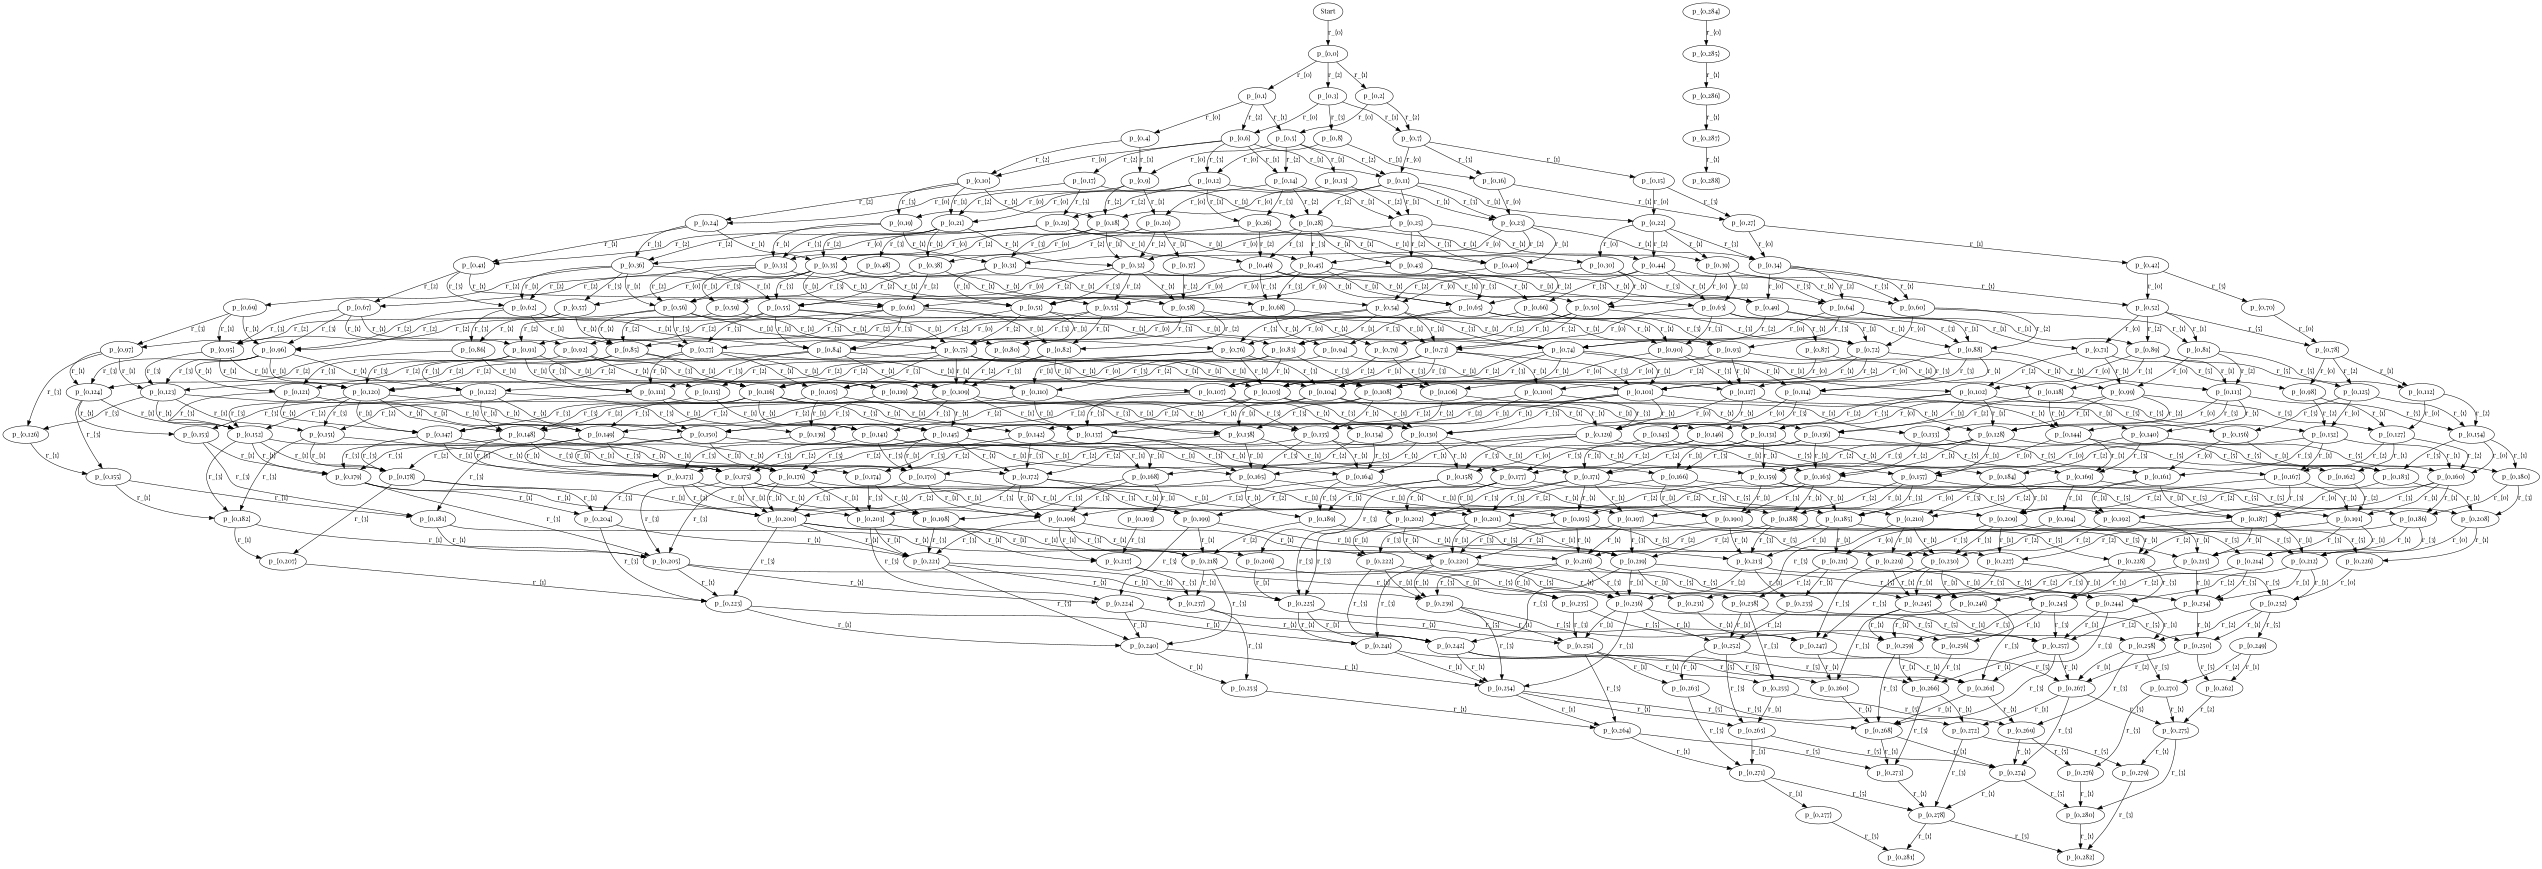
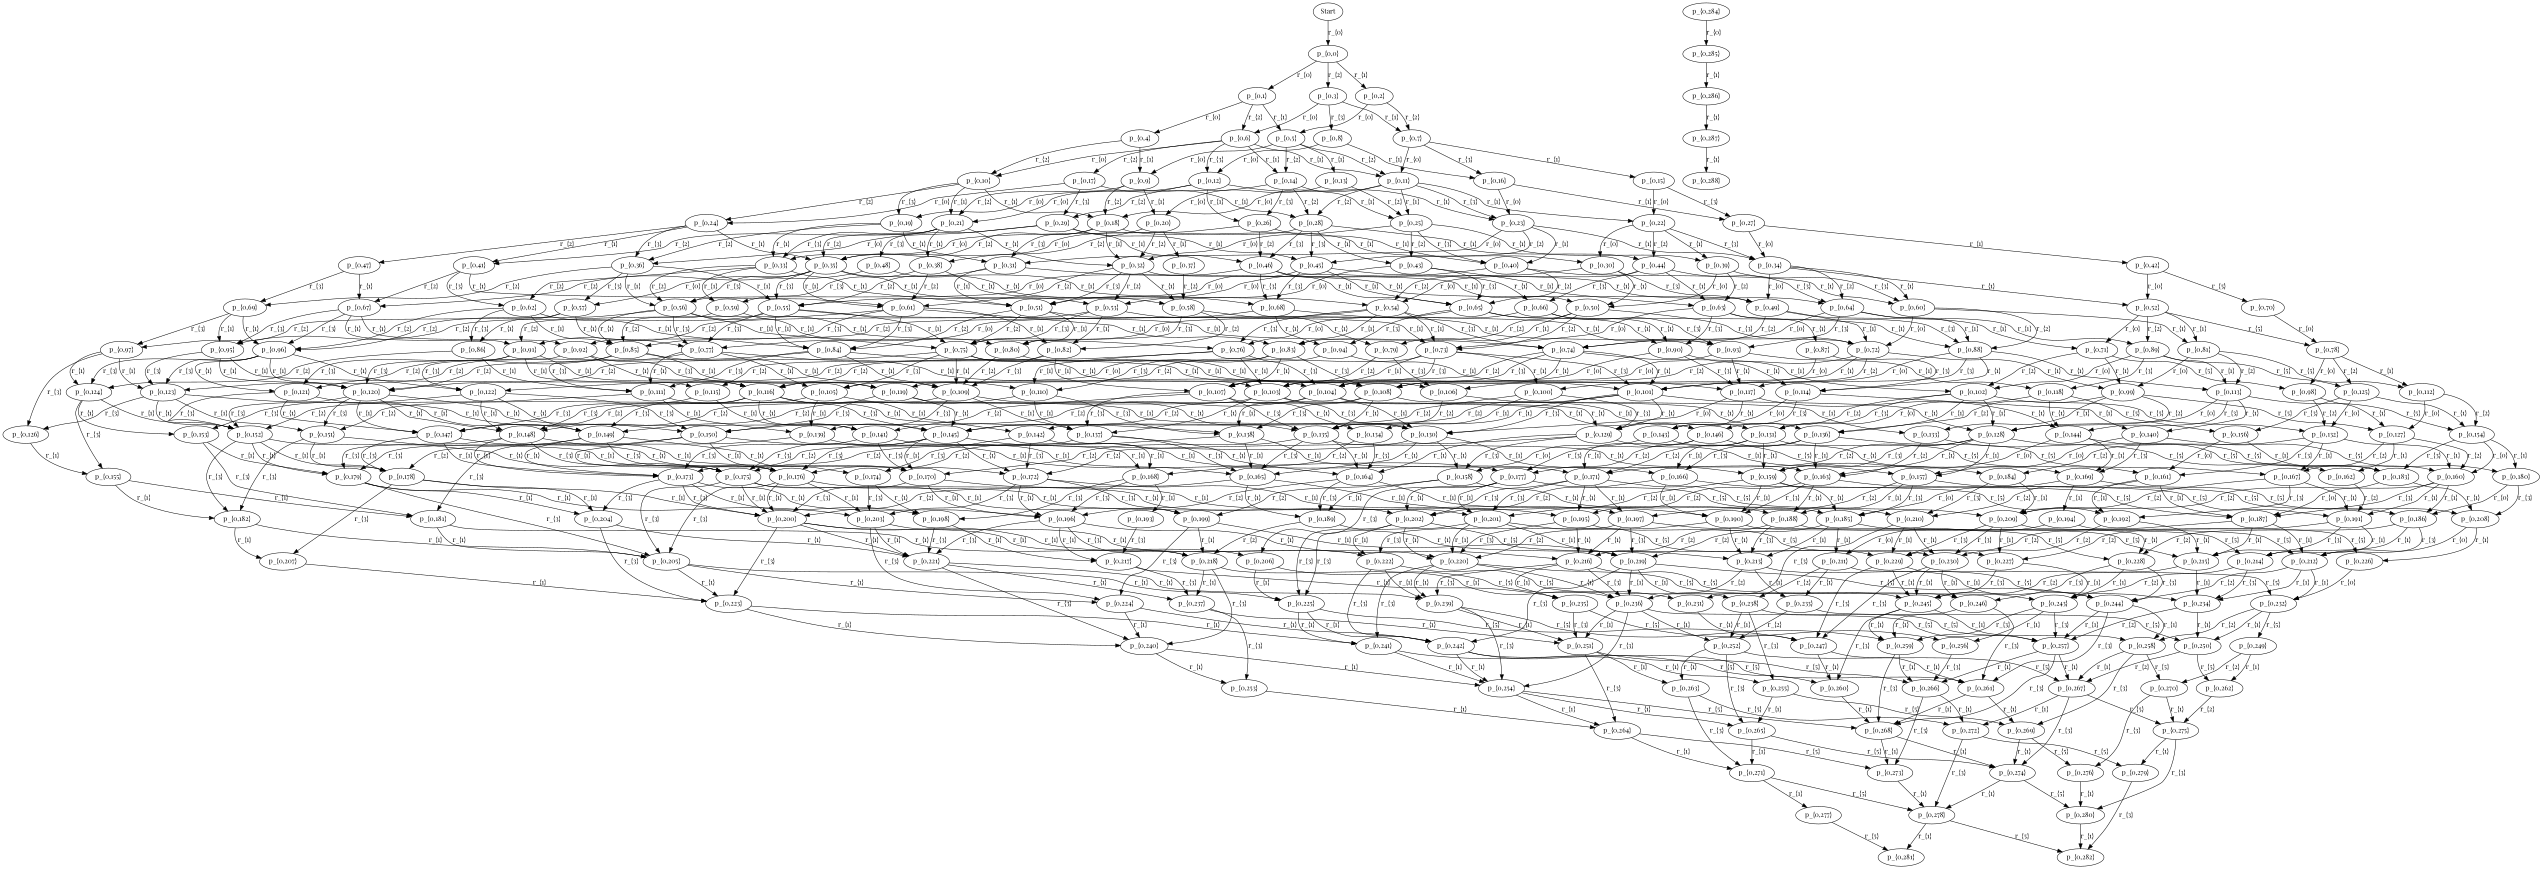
none -> (359, 265)
(561, 270) -> none
